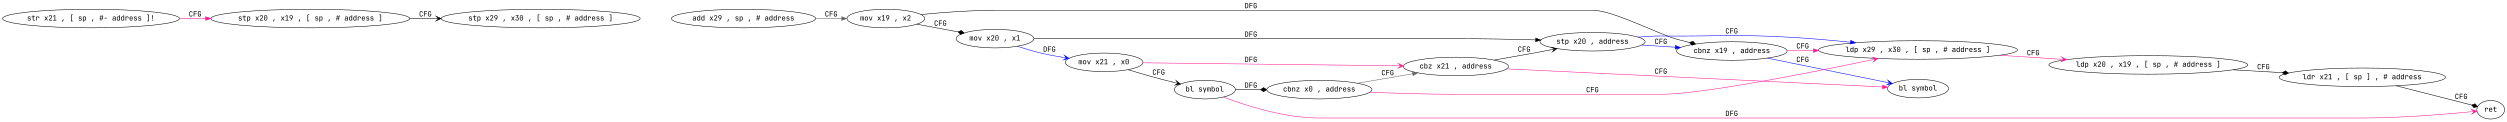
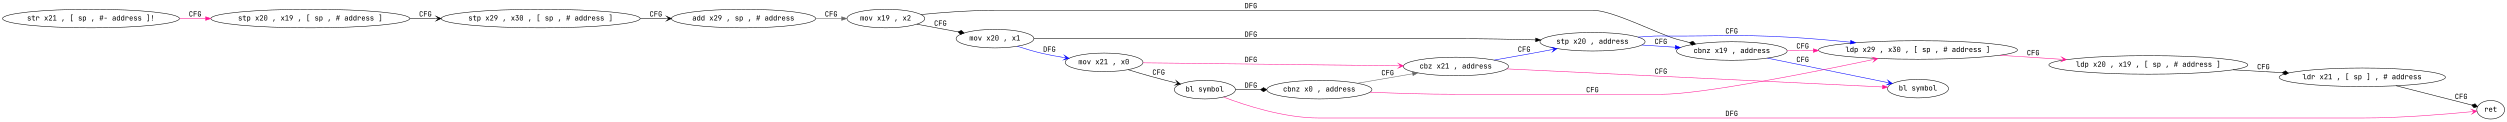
none -> (653, 19)
(1523, 55) -> (1523, 55)
